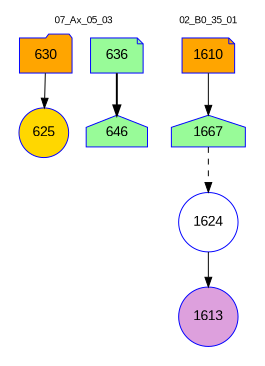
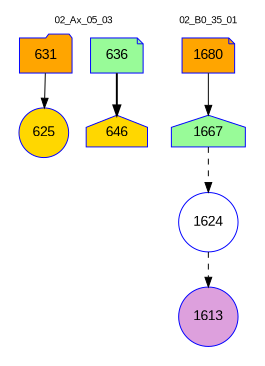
(84, 21) -> (84, 21)
(46, 55) -> (46, 55)
(208, 55) -> (208, 55)
(117, 133) -> (117, 133)
(208, 264) -> (208, 264)
